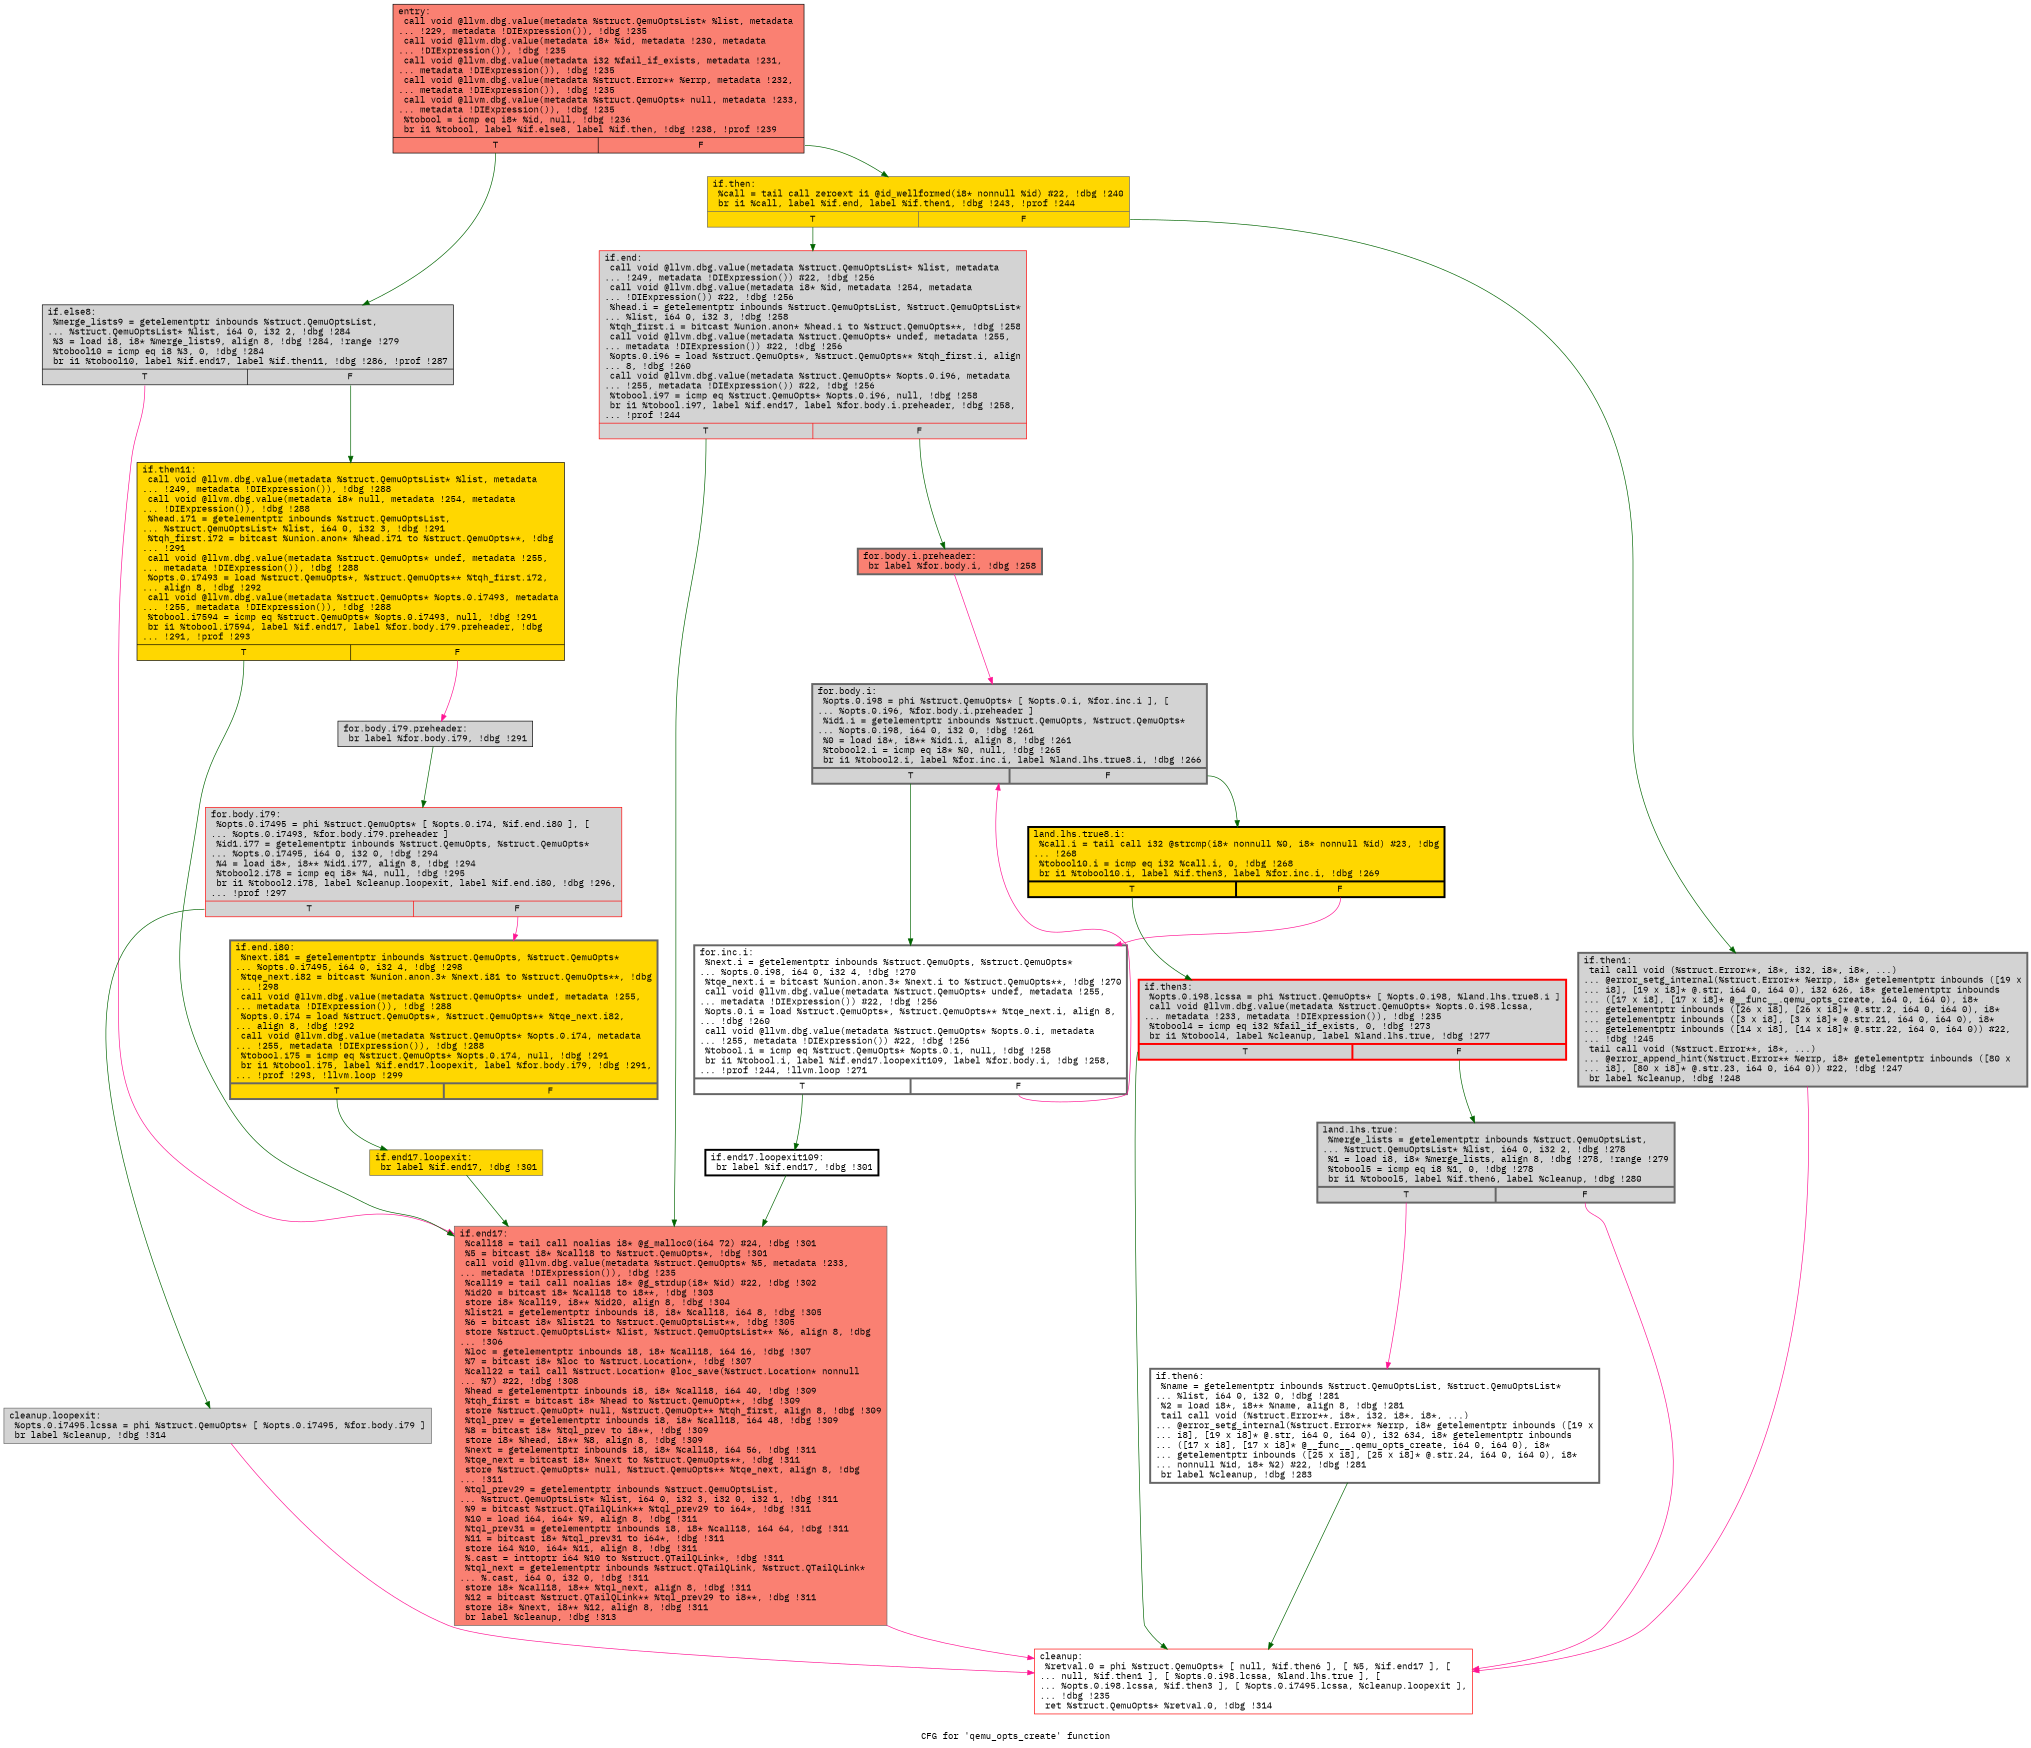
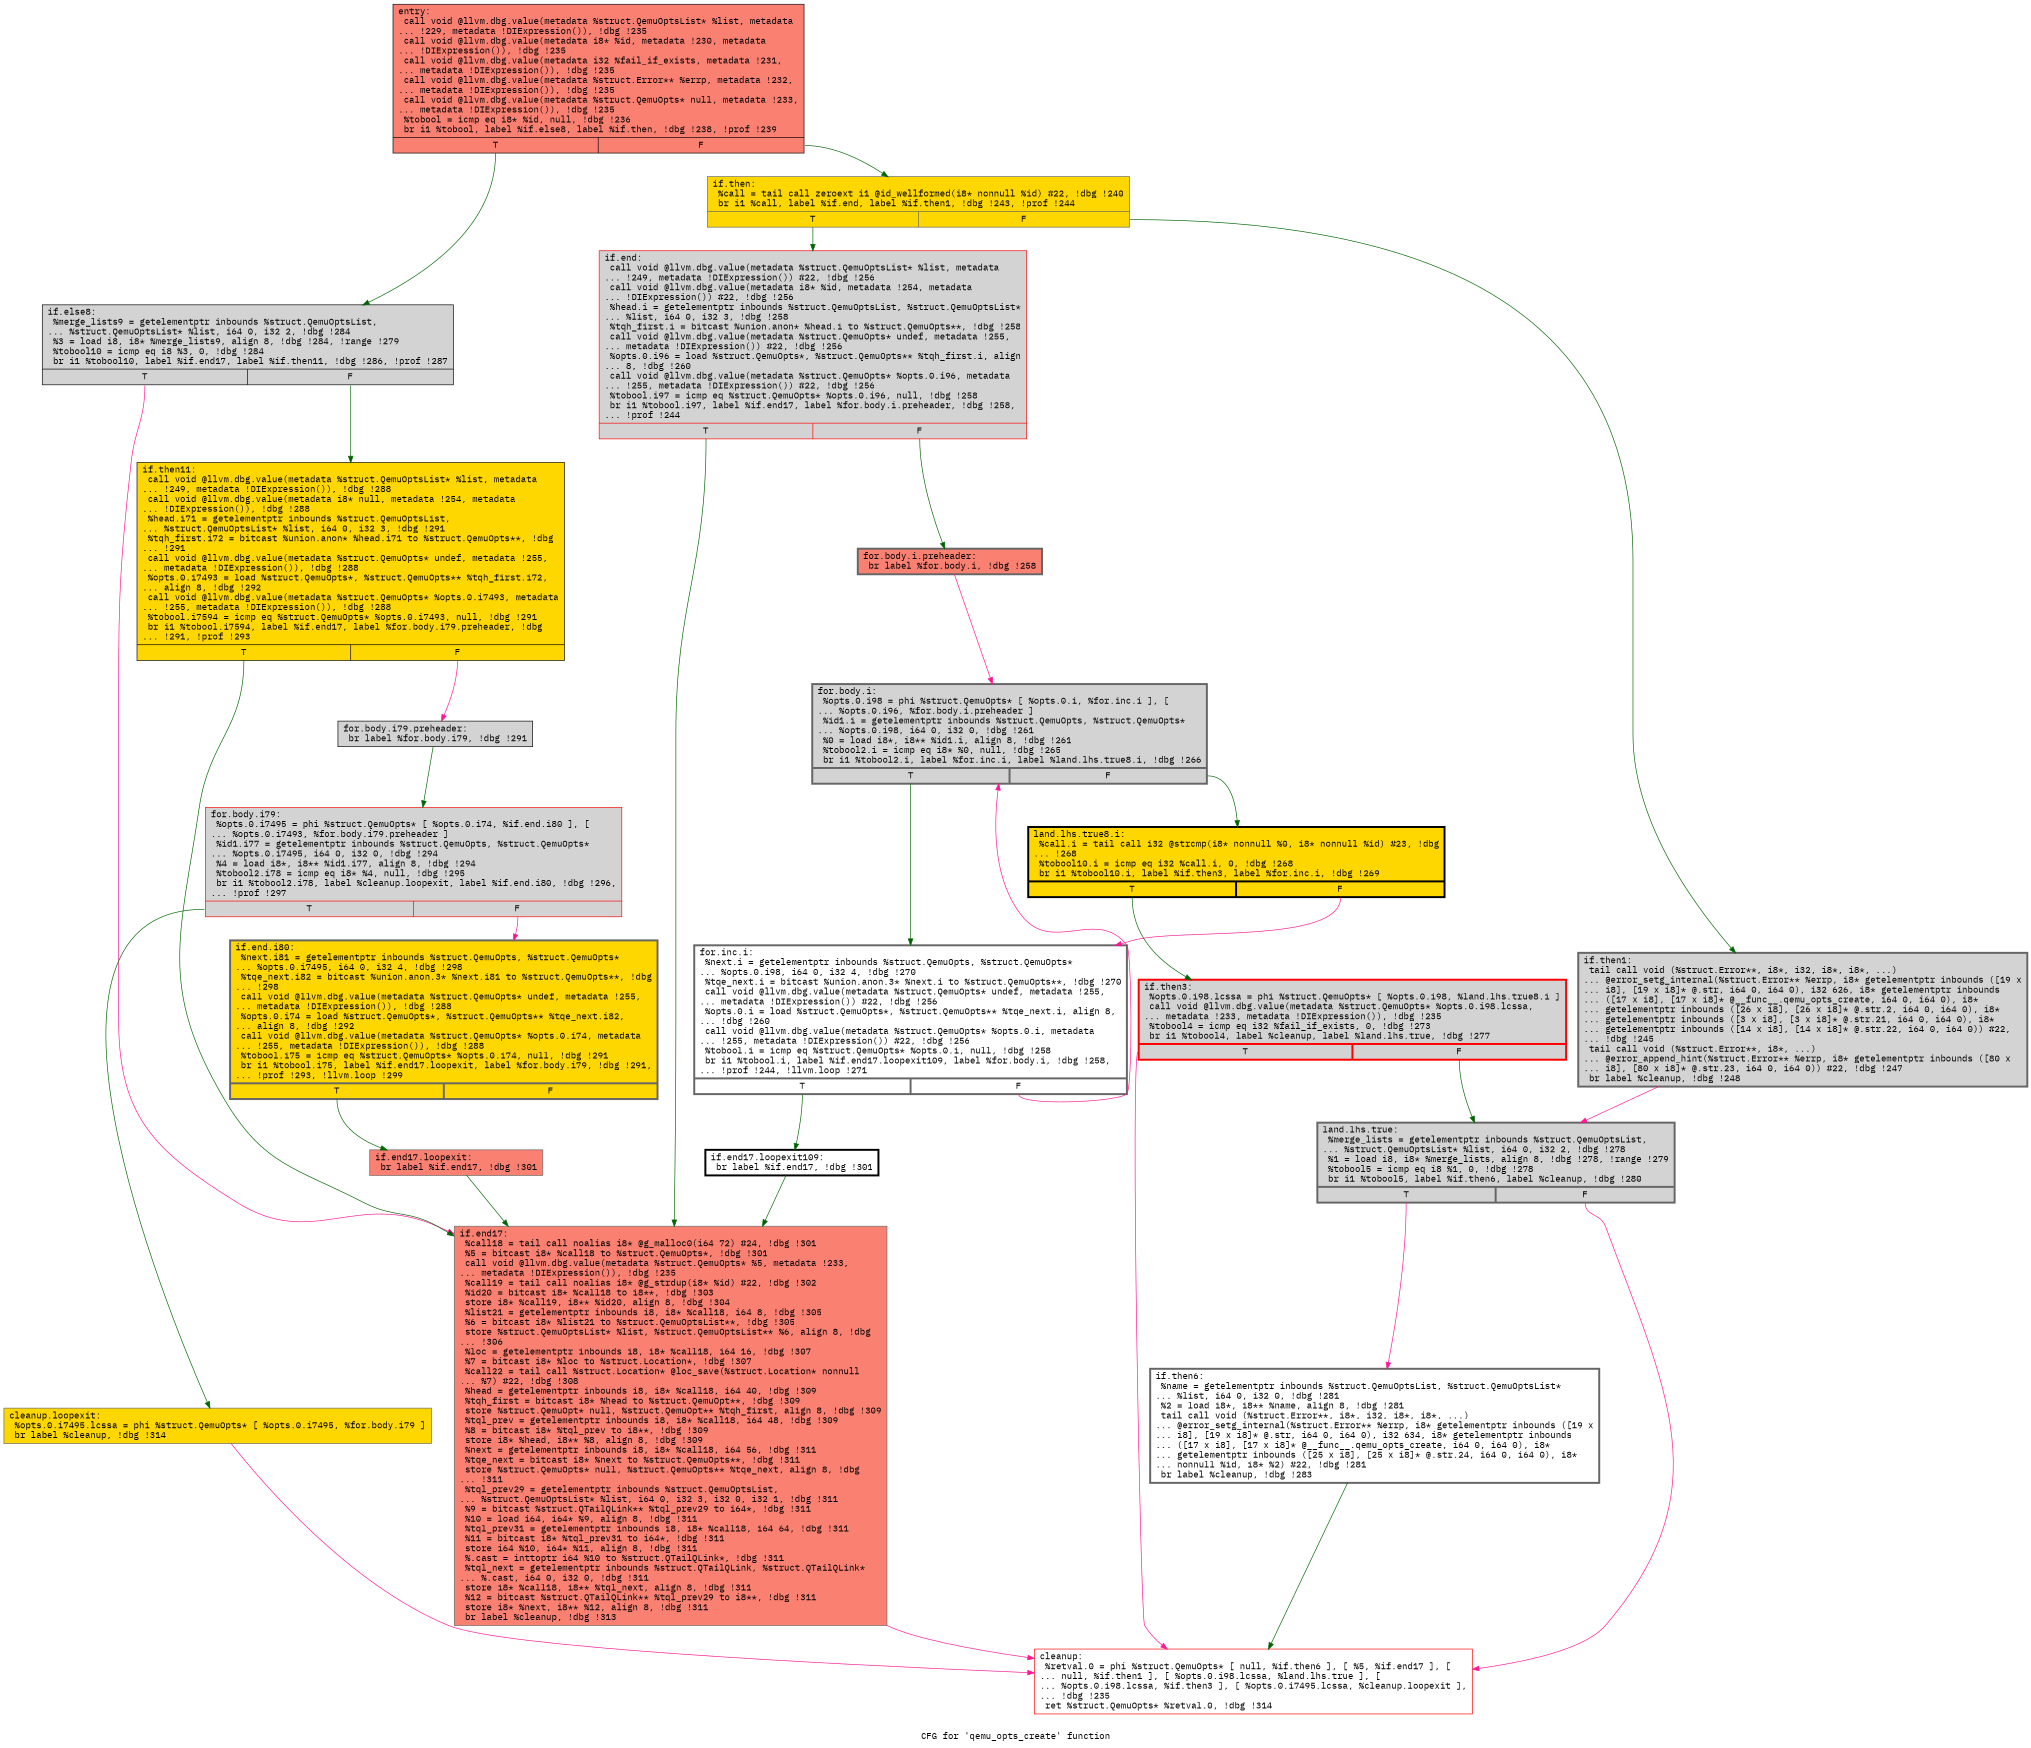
(456, 1163) -> (456, 1163)
(1137, 1352) -> (1137, 1352)
(218, 1426) -> (218, 1426)
(1756, 1458) -> (1623, 1103)
